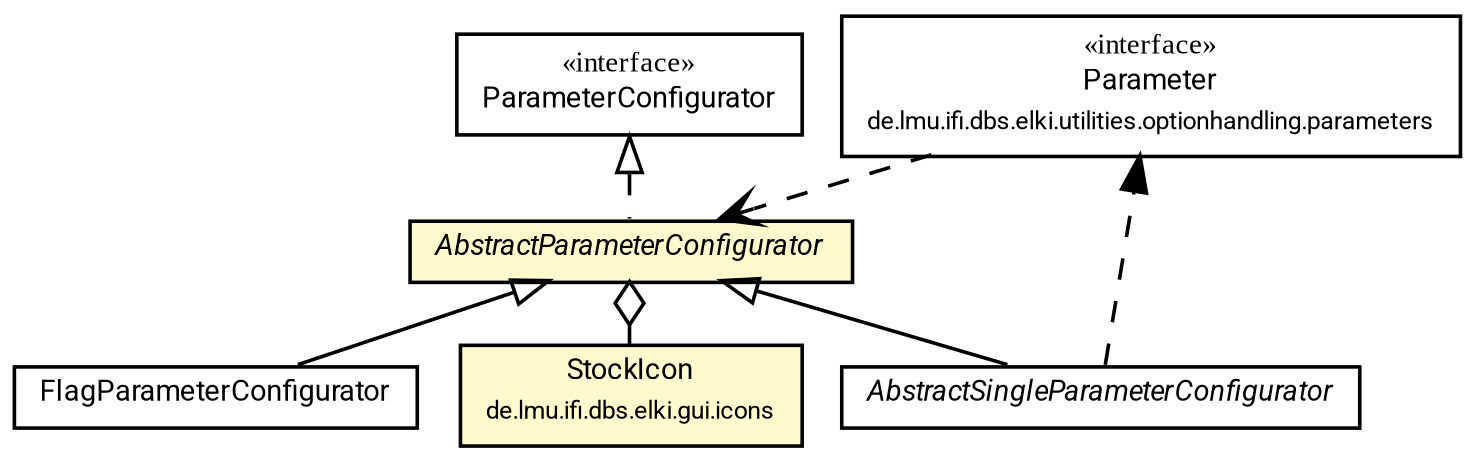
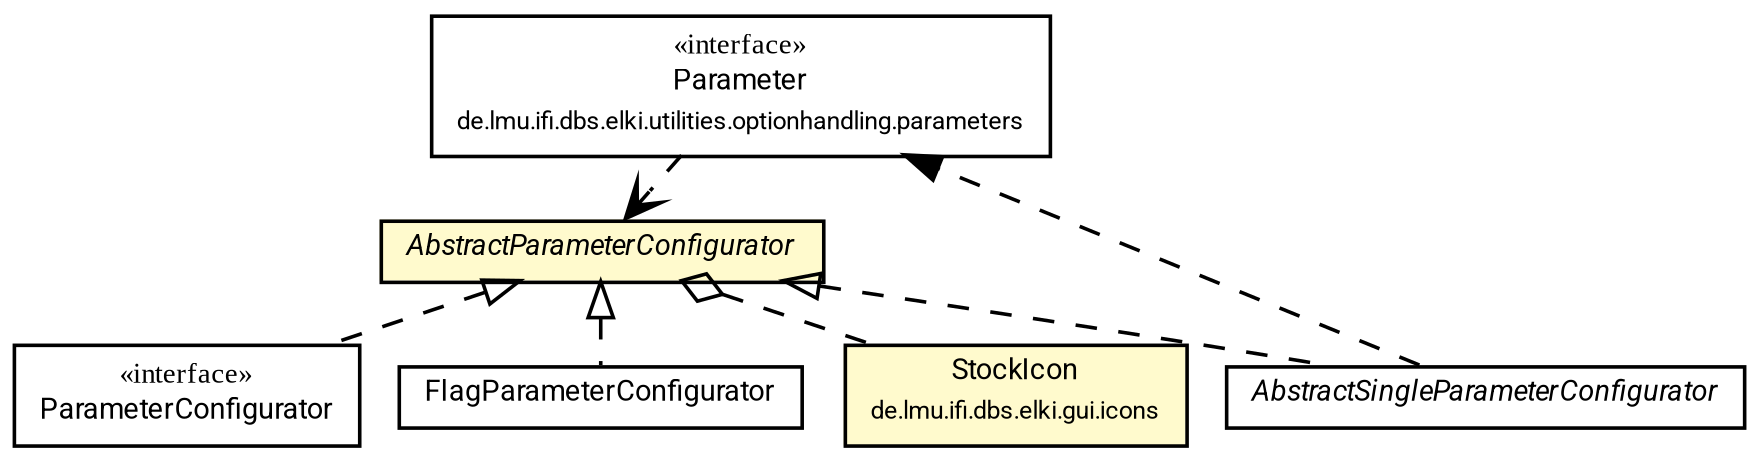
(630, 196) -> (406, 319)
(406, 328) -> (601, 341)
(882, 328) -> (1073, 325)
